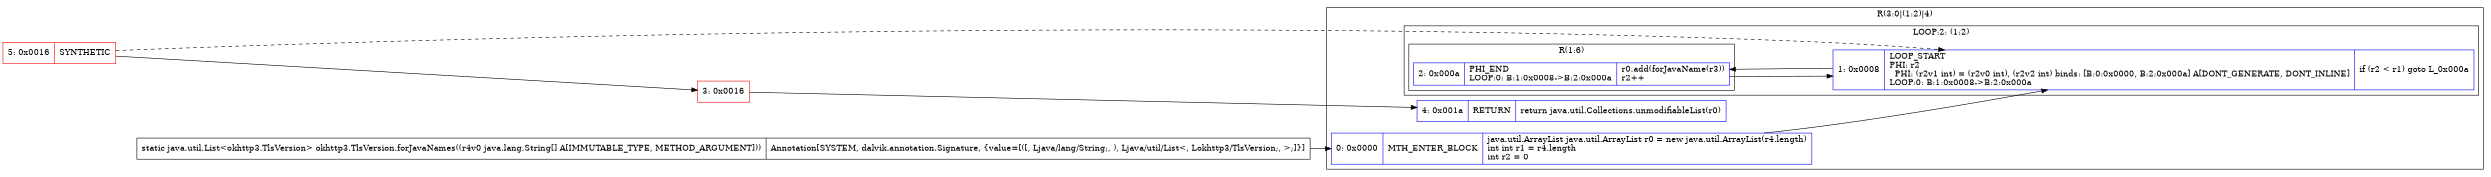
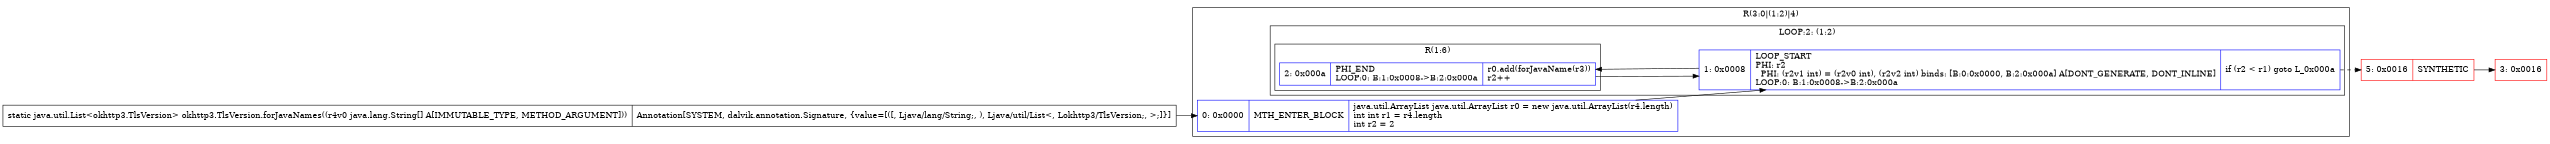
(1027, 30) -> (2348, 70)
(1572, 111) -> none
(1508, 157) -> (1374, 124)
